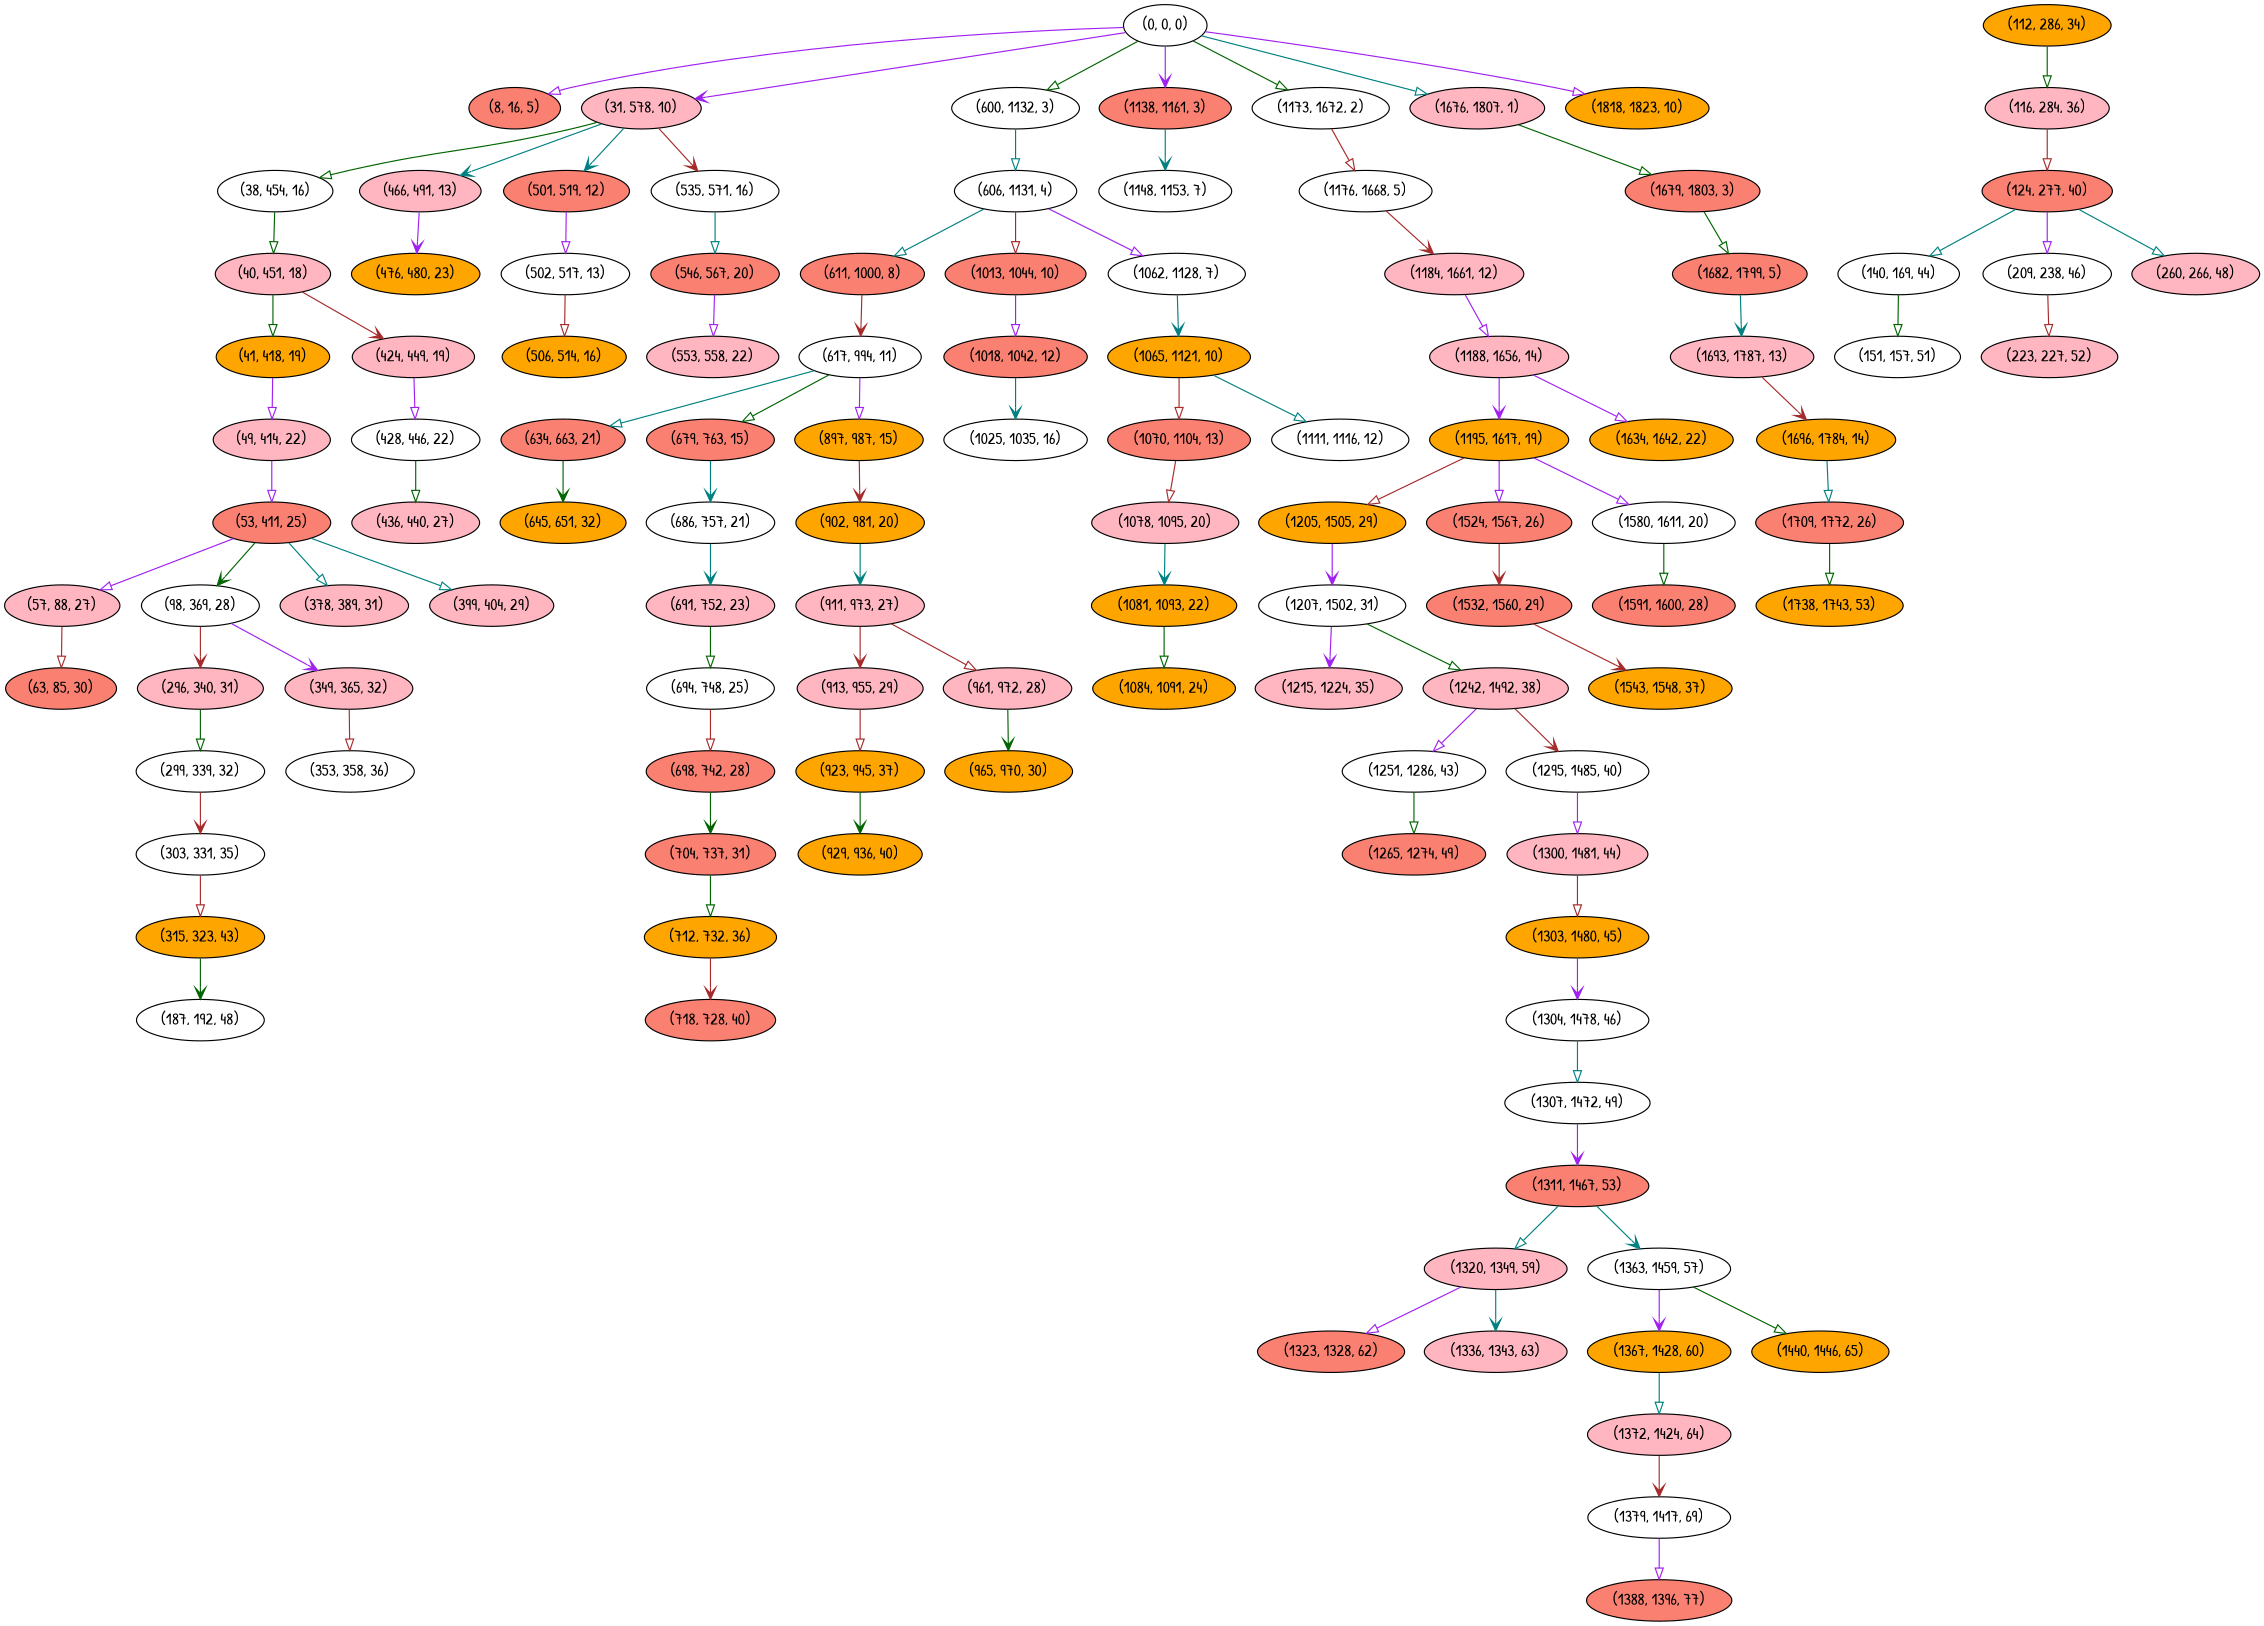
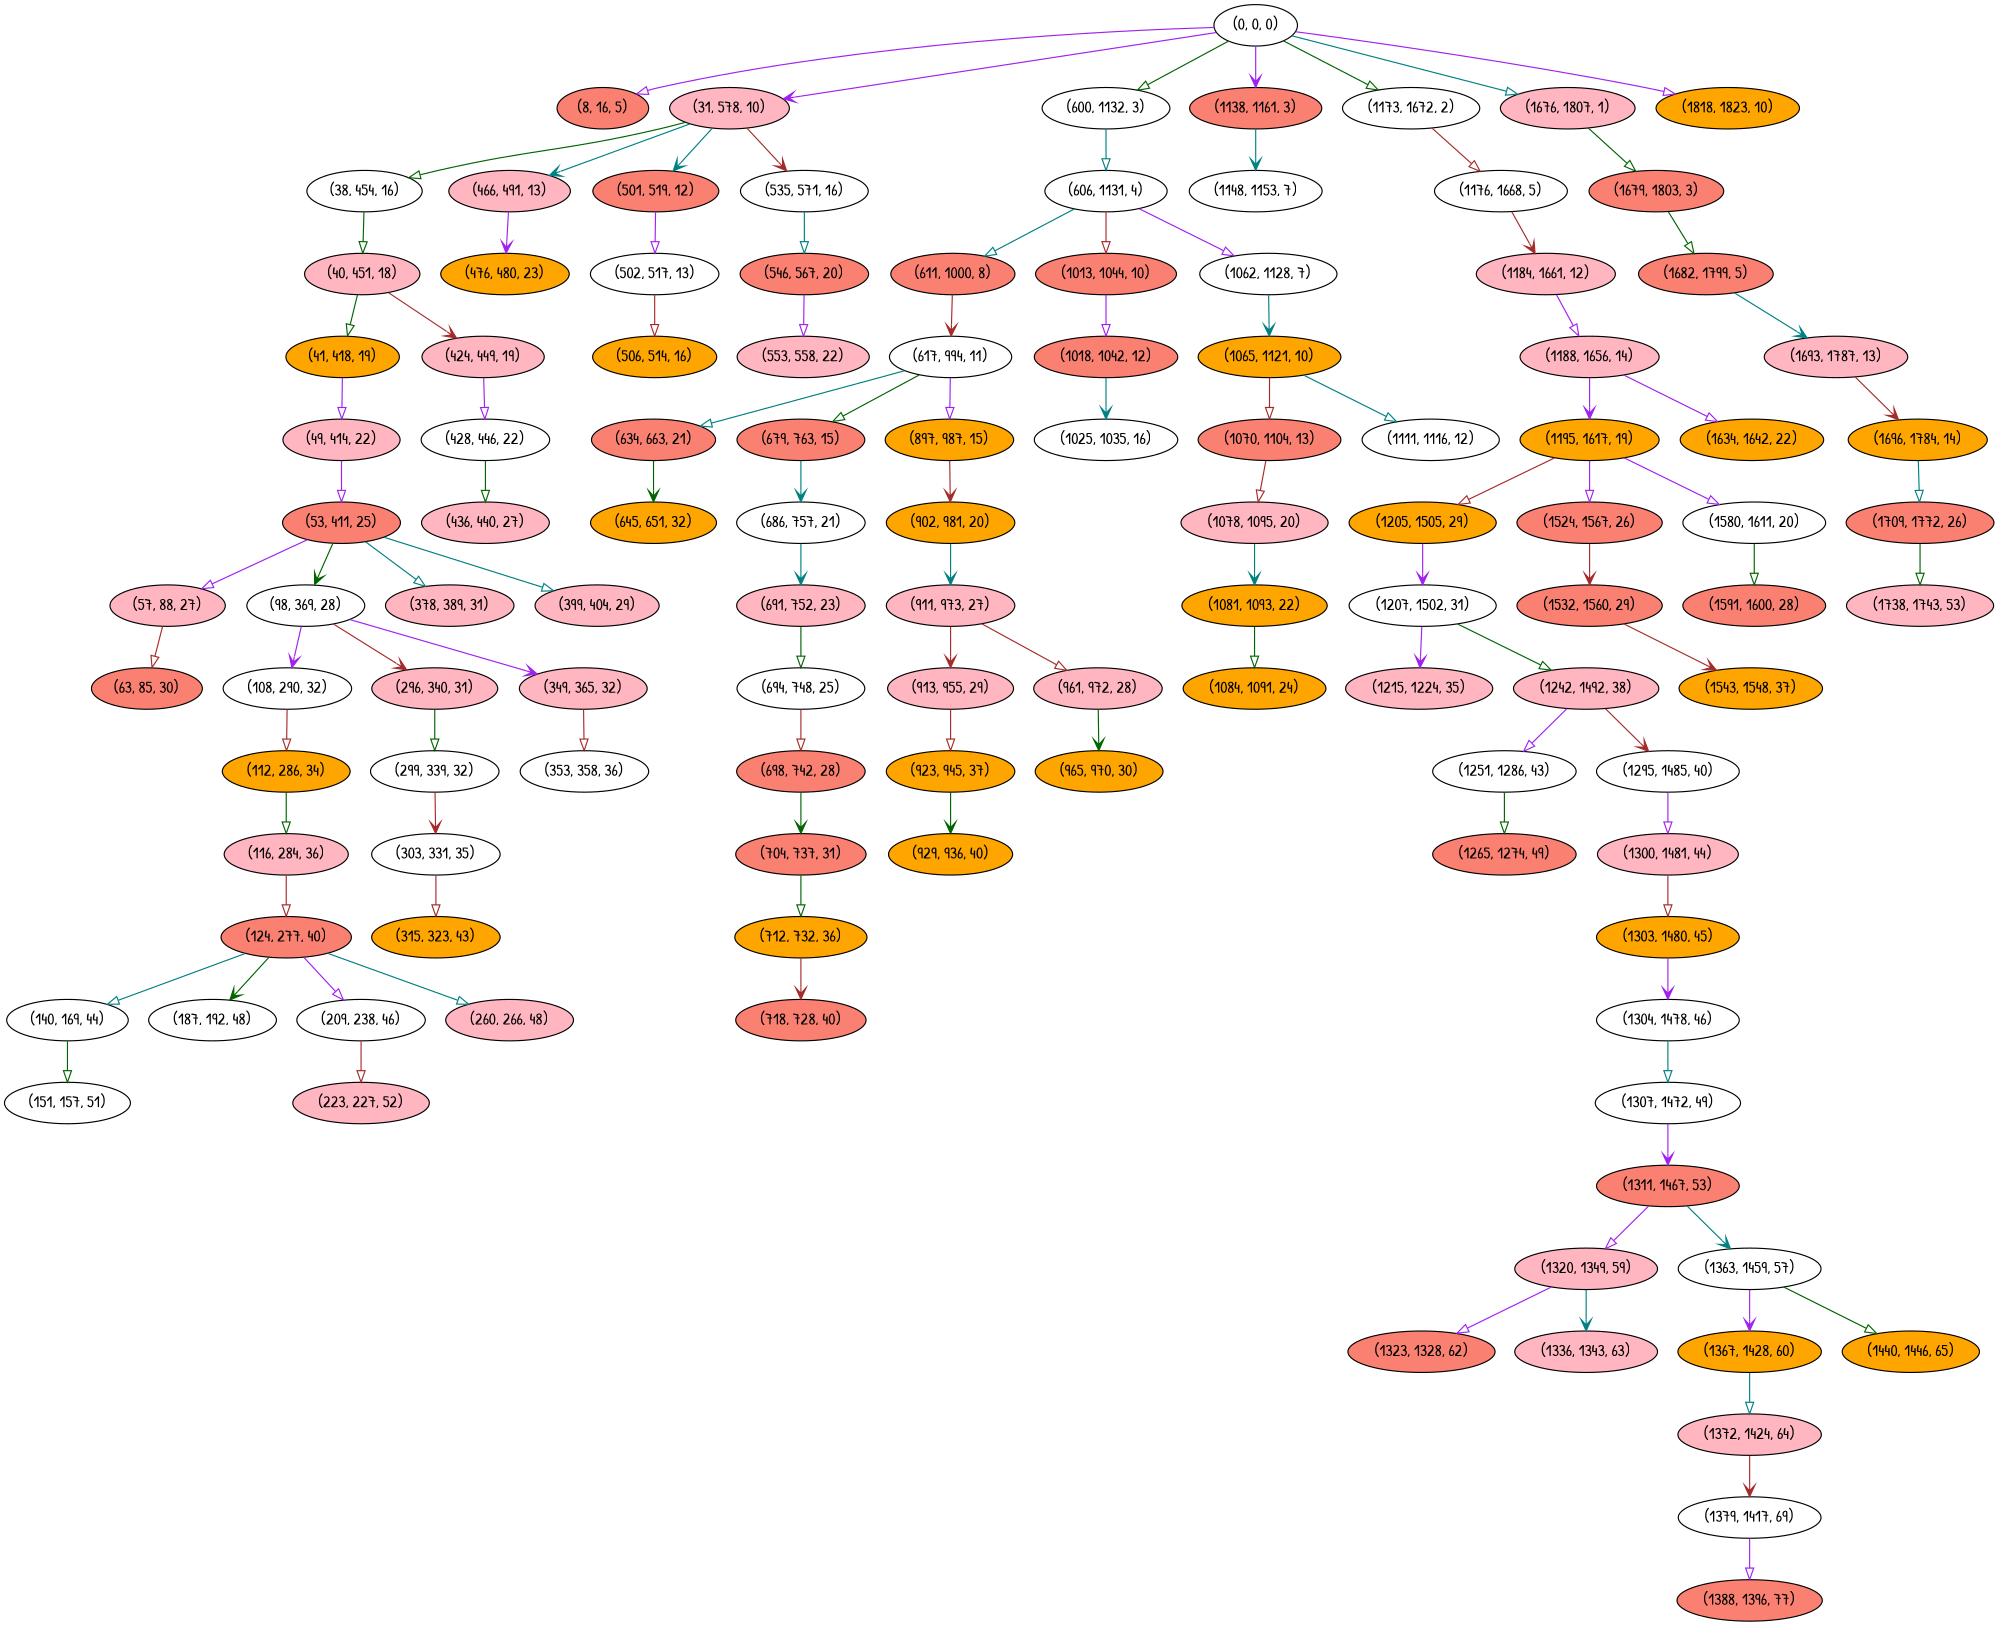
(1830, 606) -> (1920, 606)
none -> (287, 689)
(200, 973) -> (253, 974)
(1541, 1223) -> (1631, 1223)
